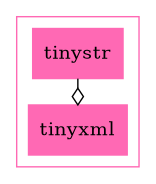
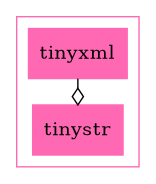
(78, 83) -> (78, 83)
